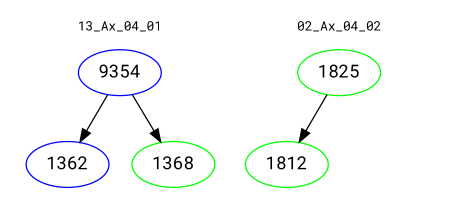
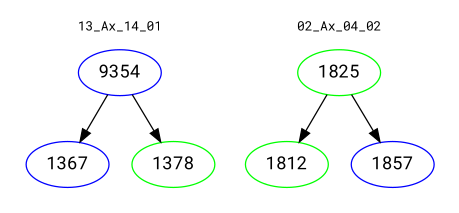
(120, 27) -> (120, 27)
(68, 164) -> (68, 164)
(173, 164) -> (173, 164)
none -> (393, 164)
